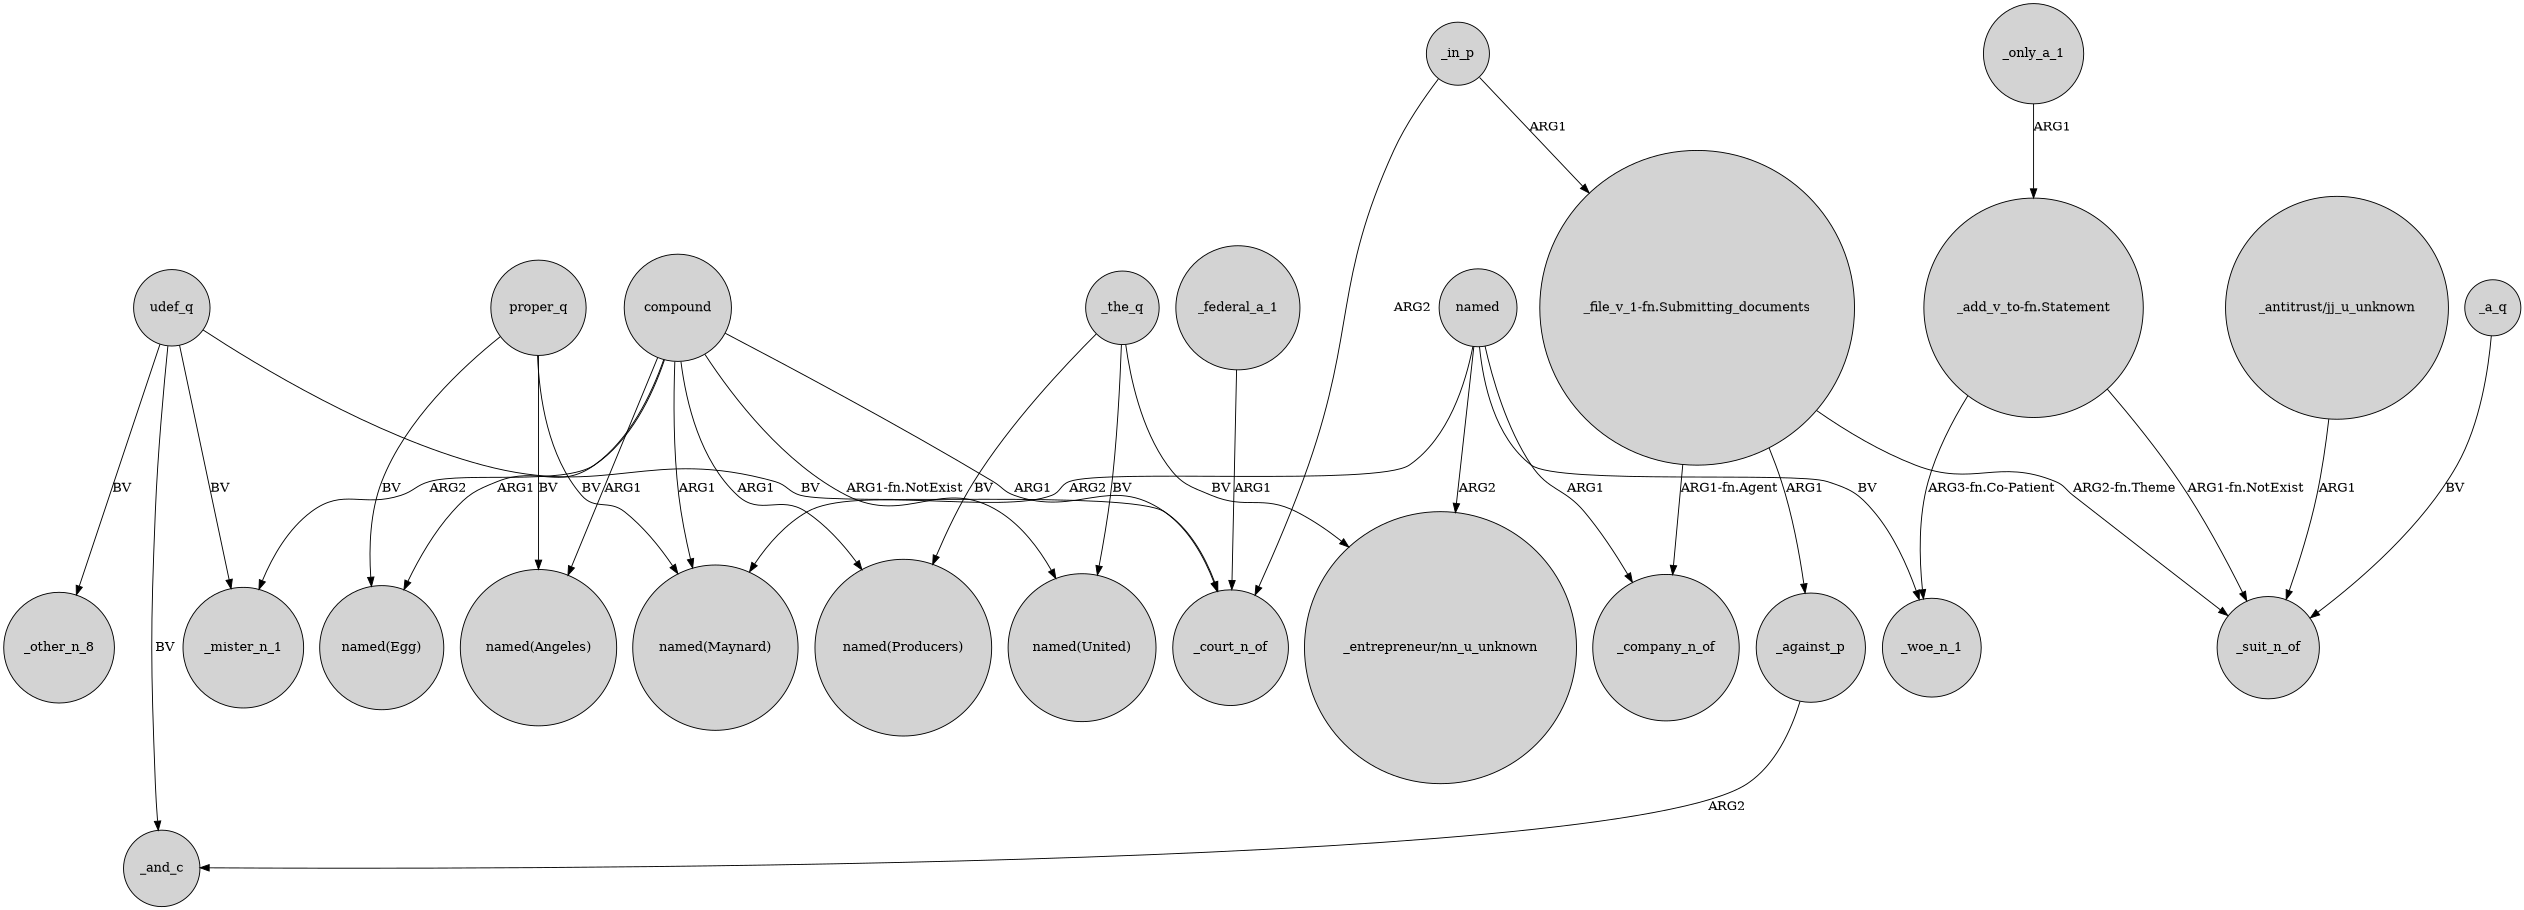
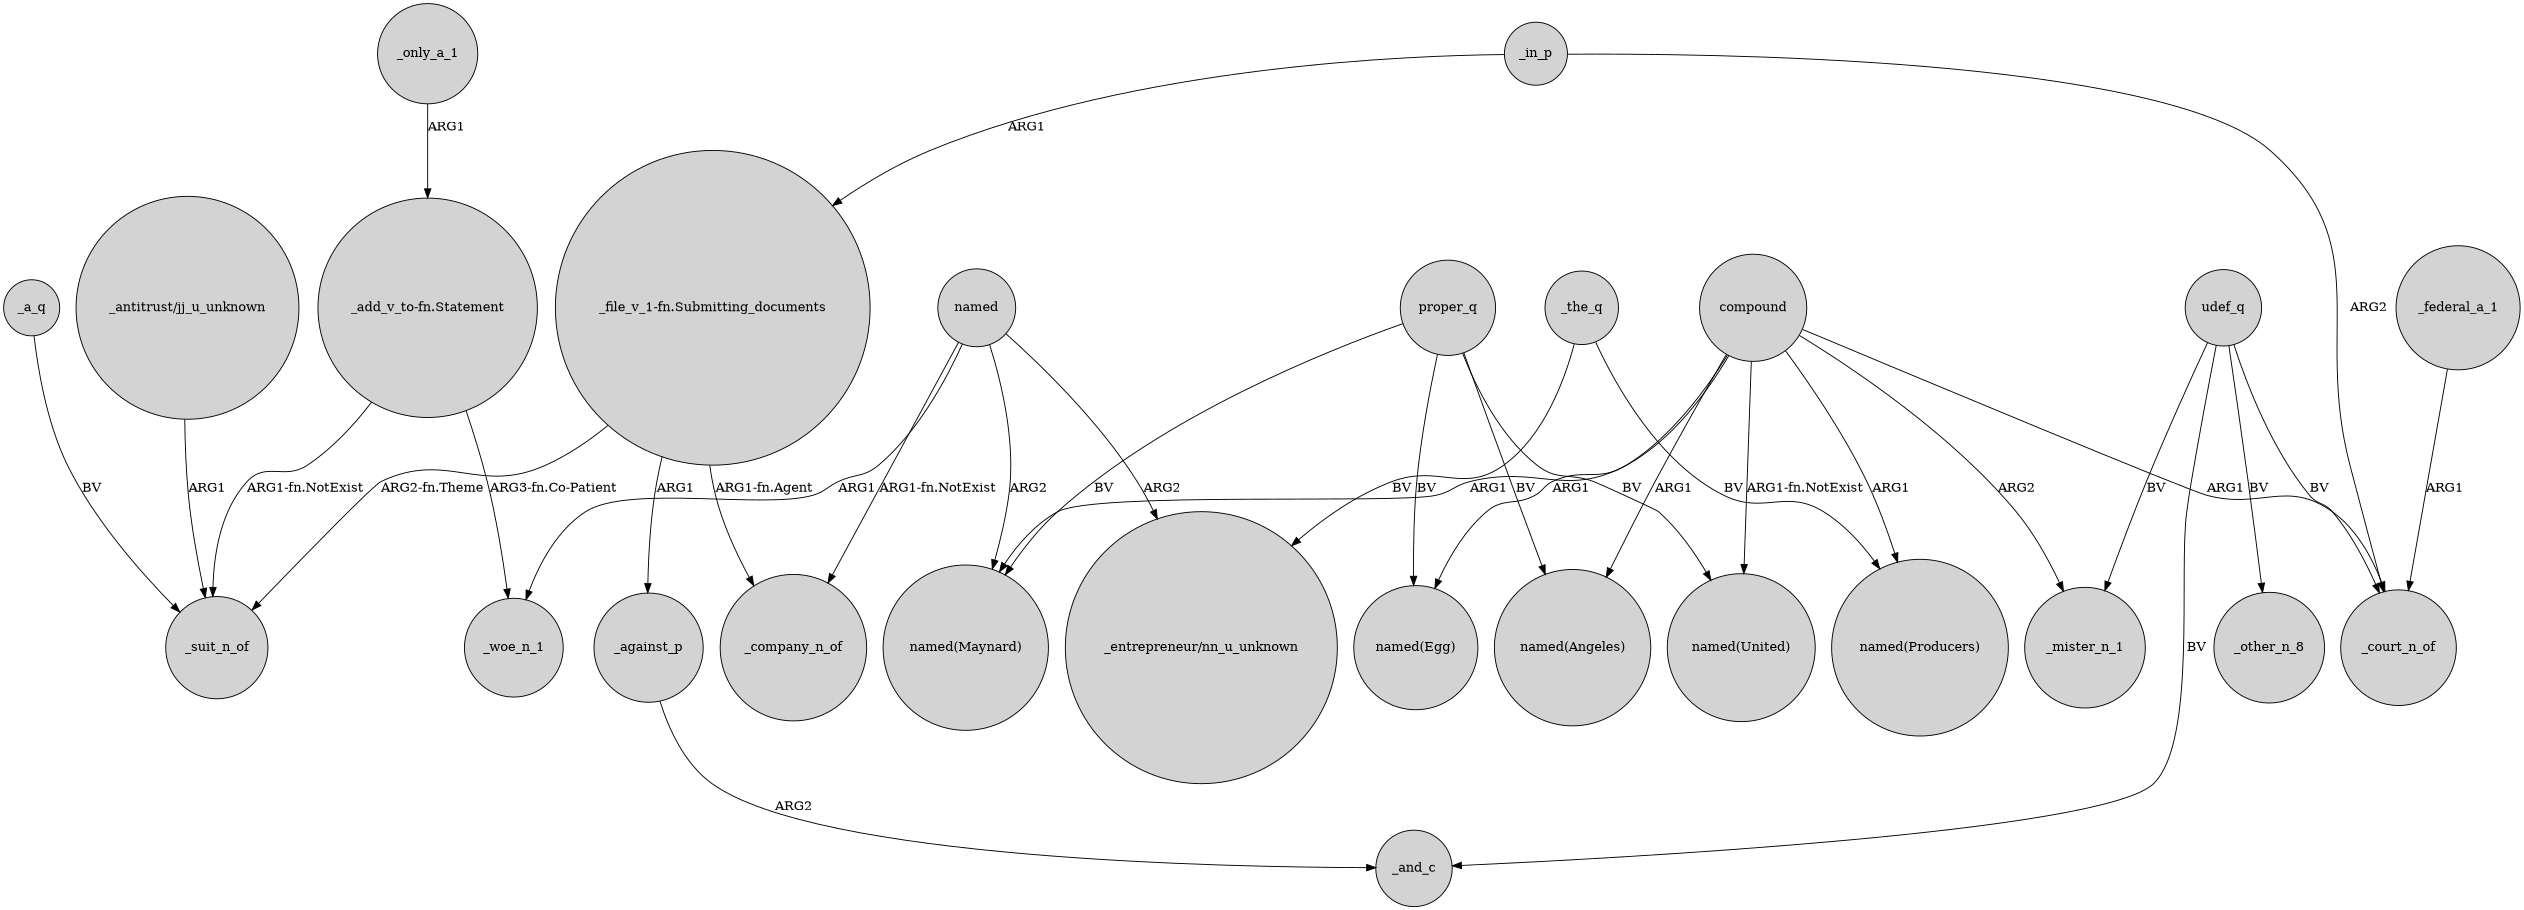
(1115, 456) -> (1554, 474)
(1586, 488) -> (938, 488)
(1867, 488) -> (857, 488)
